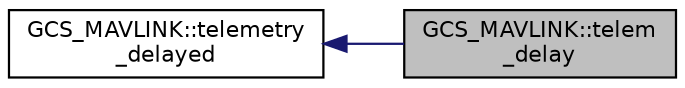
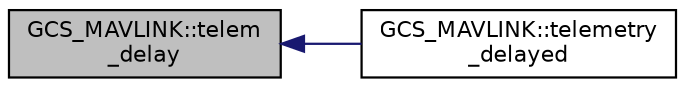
(375, 44) -> (333, 44)
